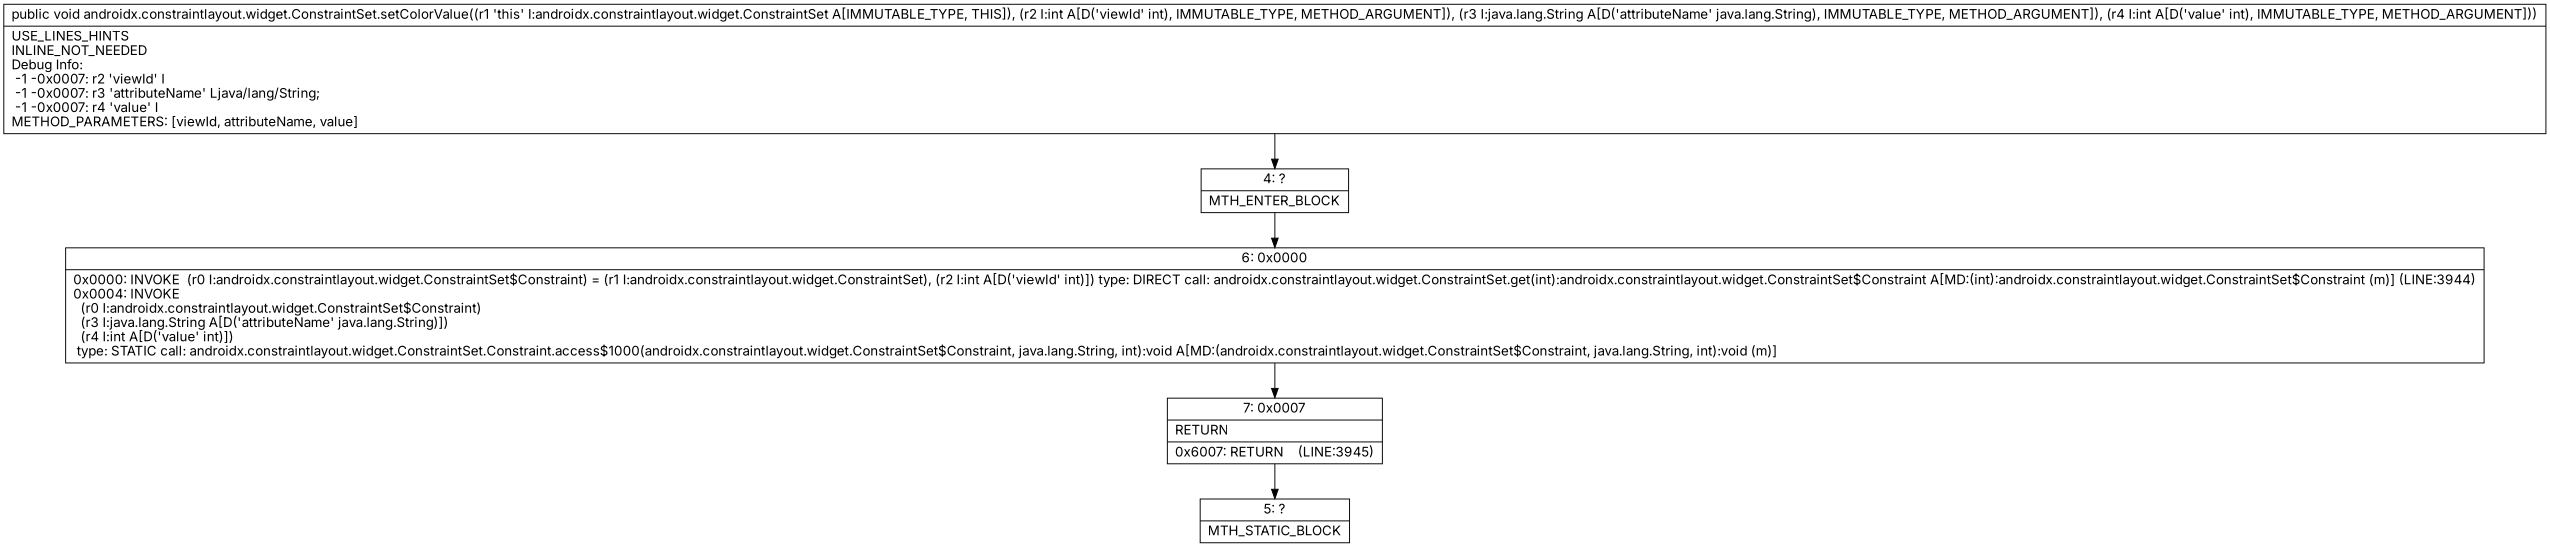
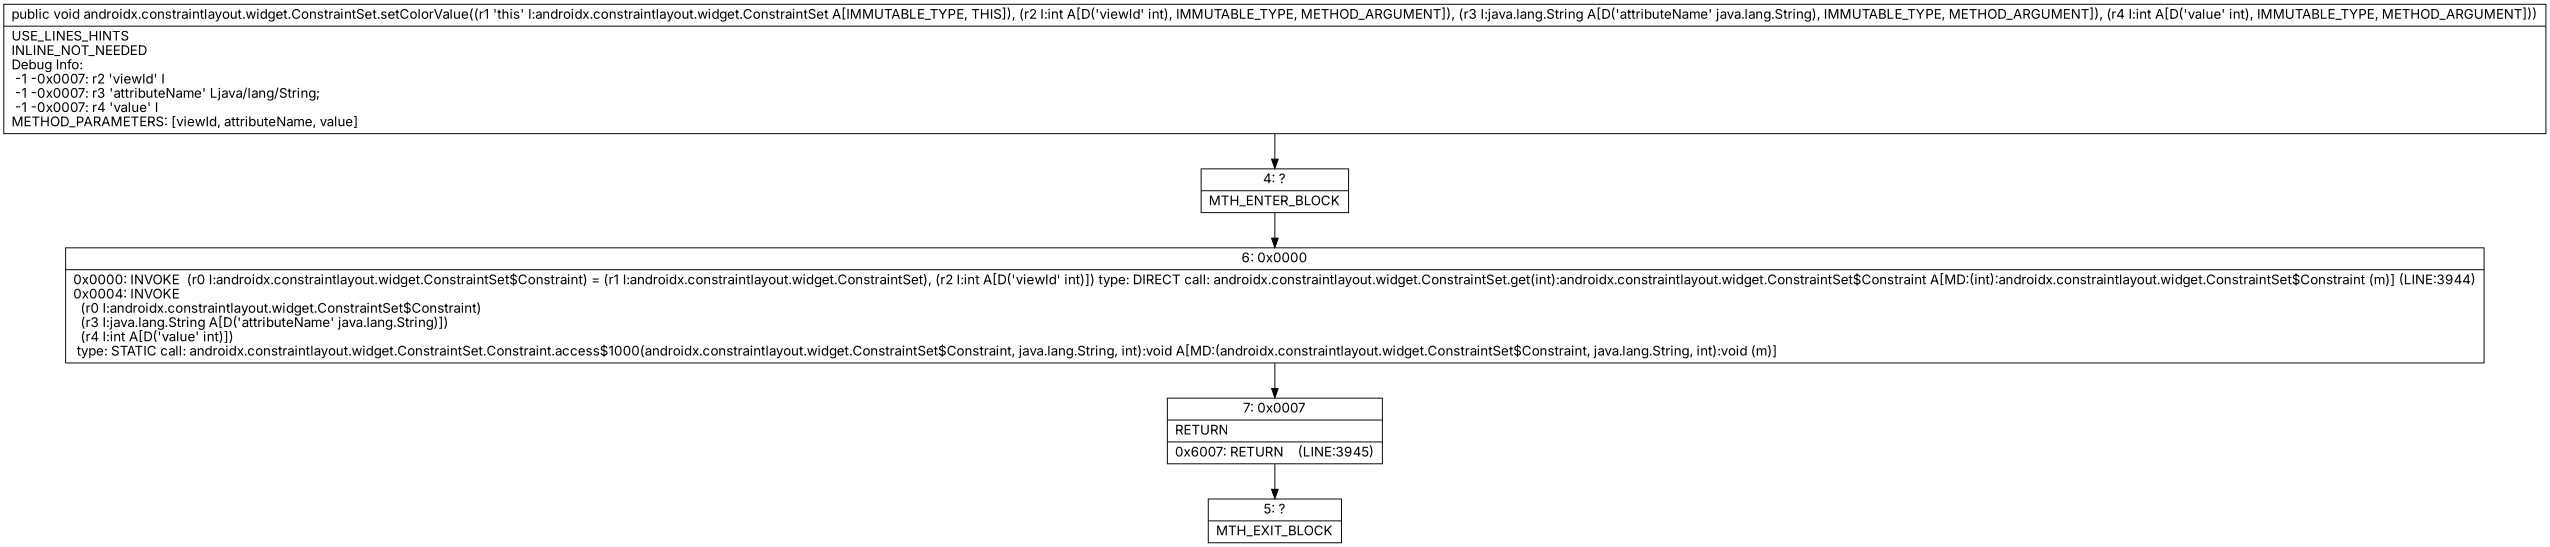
(1275, 531) -> (1275, 531)
